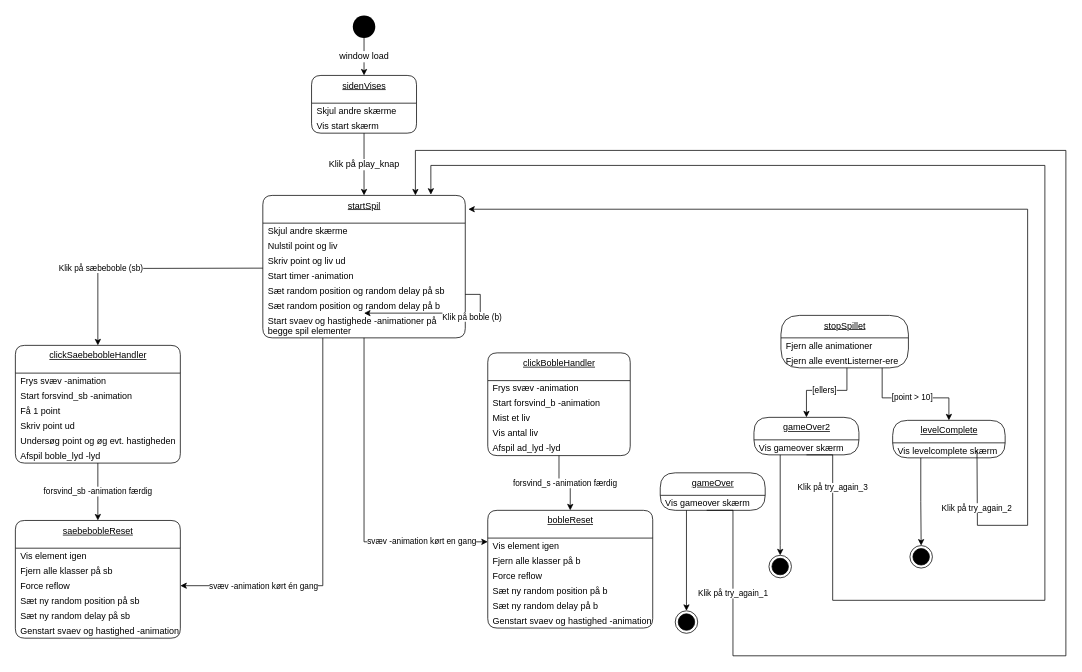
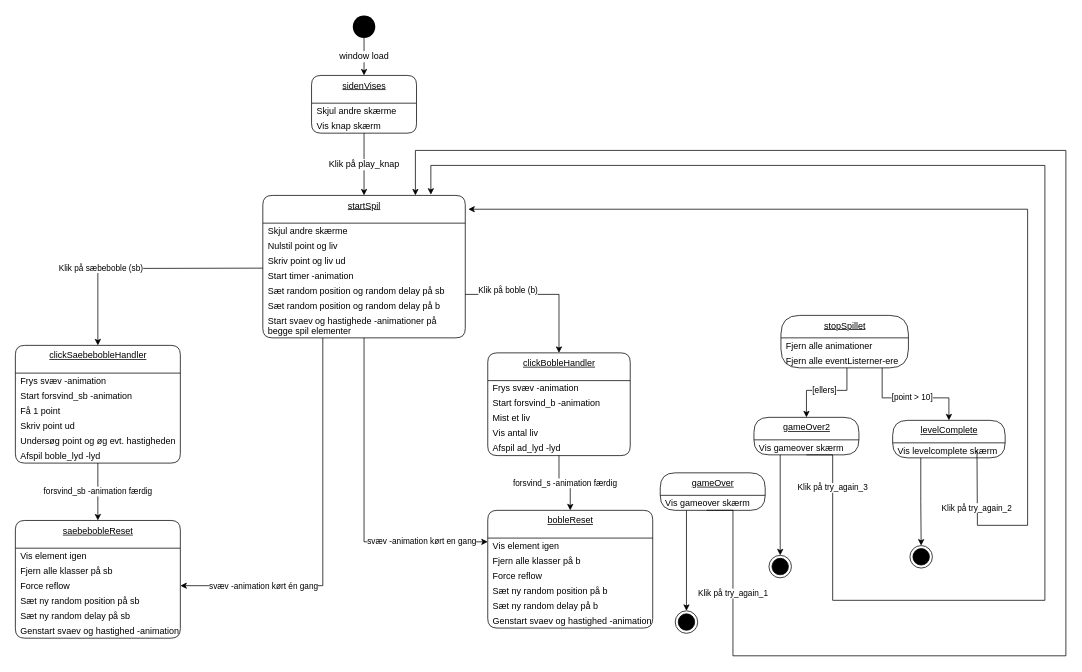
(351, 126) -> (348, 126)
(471, 313) -> (519, 294)
